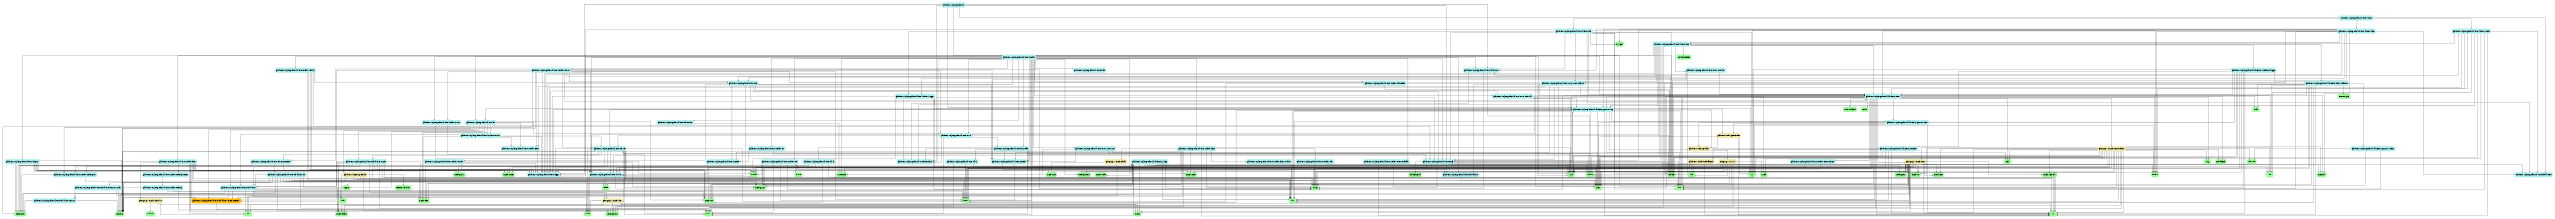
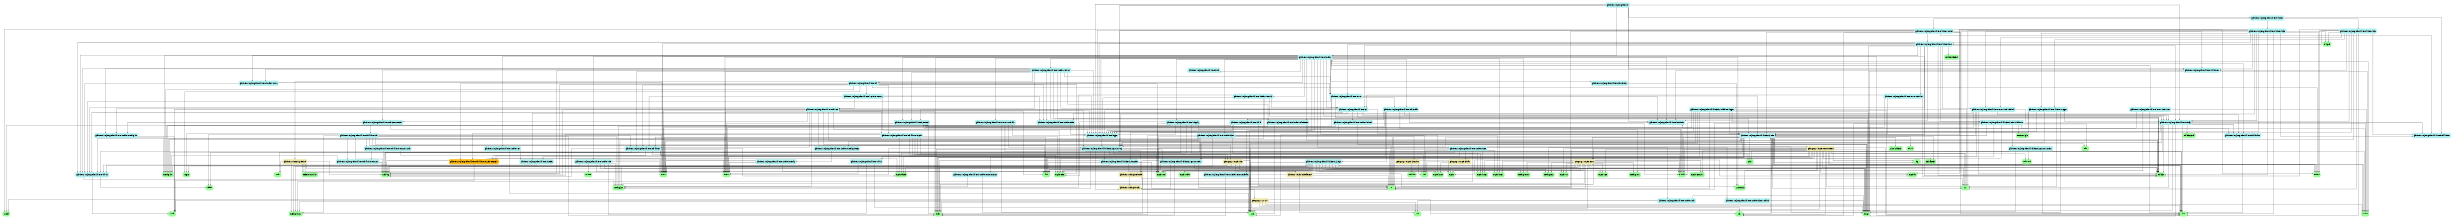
(1024, 109) -> (960, 82)
